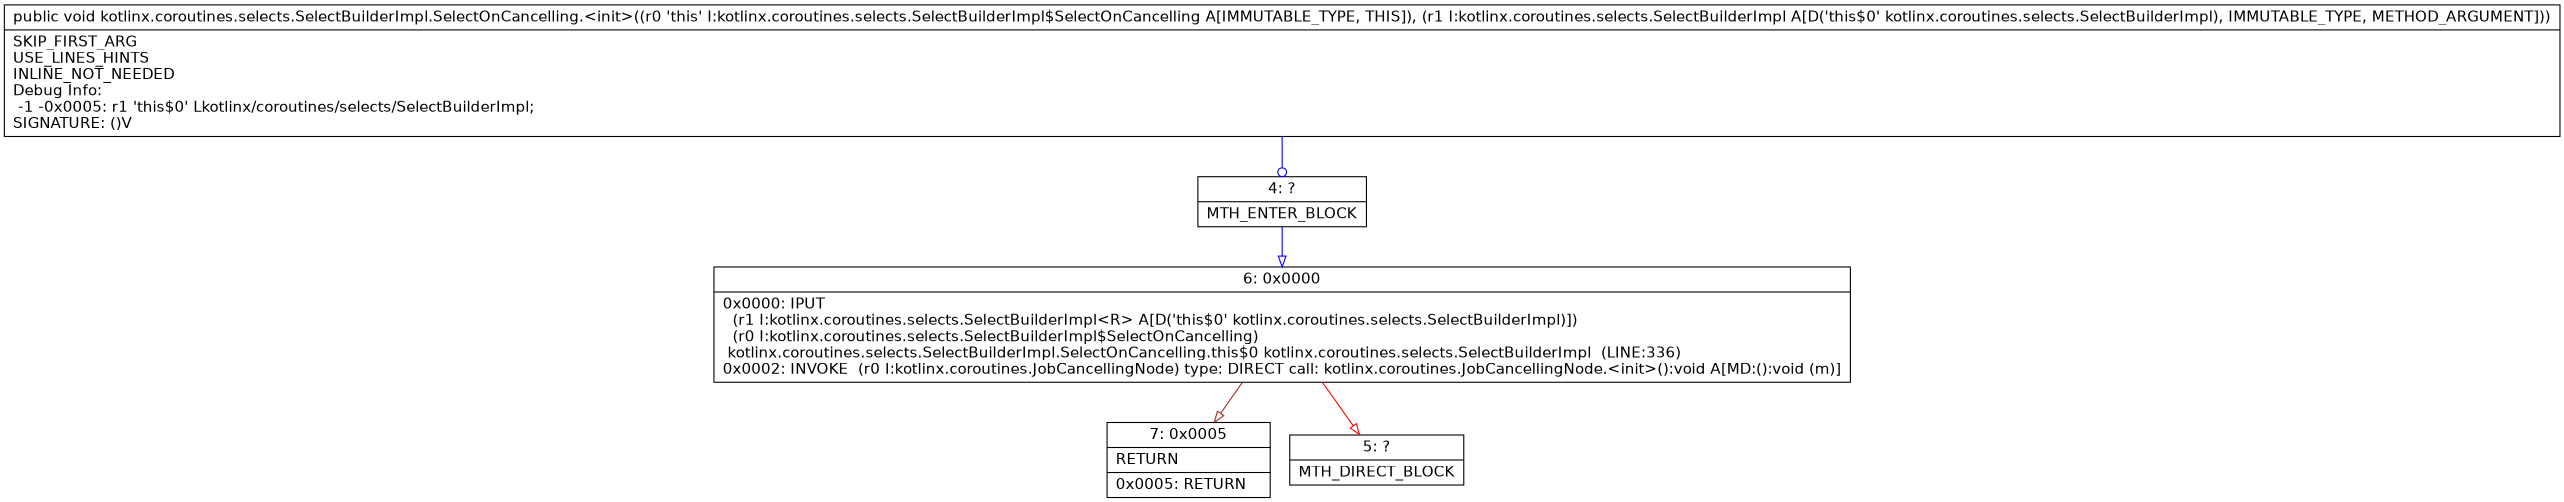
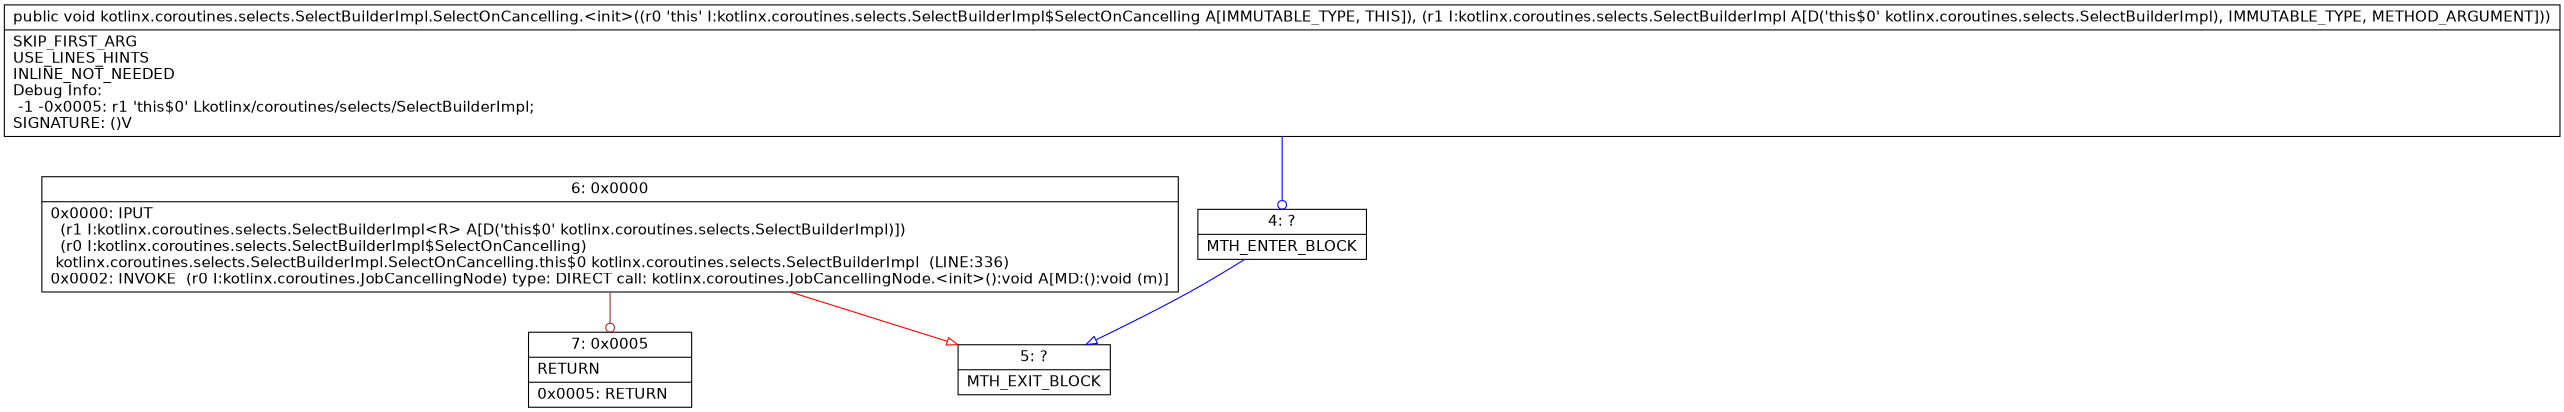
(1282, 242) -> (1171, 302)
(1232, 398) -> (610, 308)
(1377, 472) -> (1034, 382)
